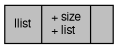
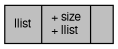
(64, 30) -> (65, 30)
